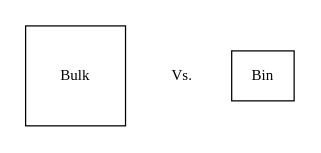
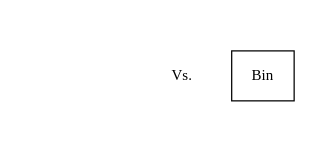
(76, 76) -> none
